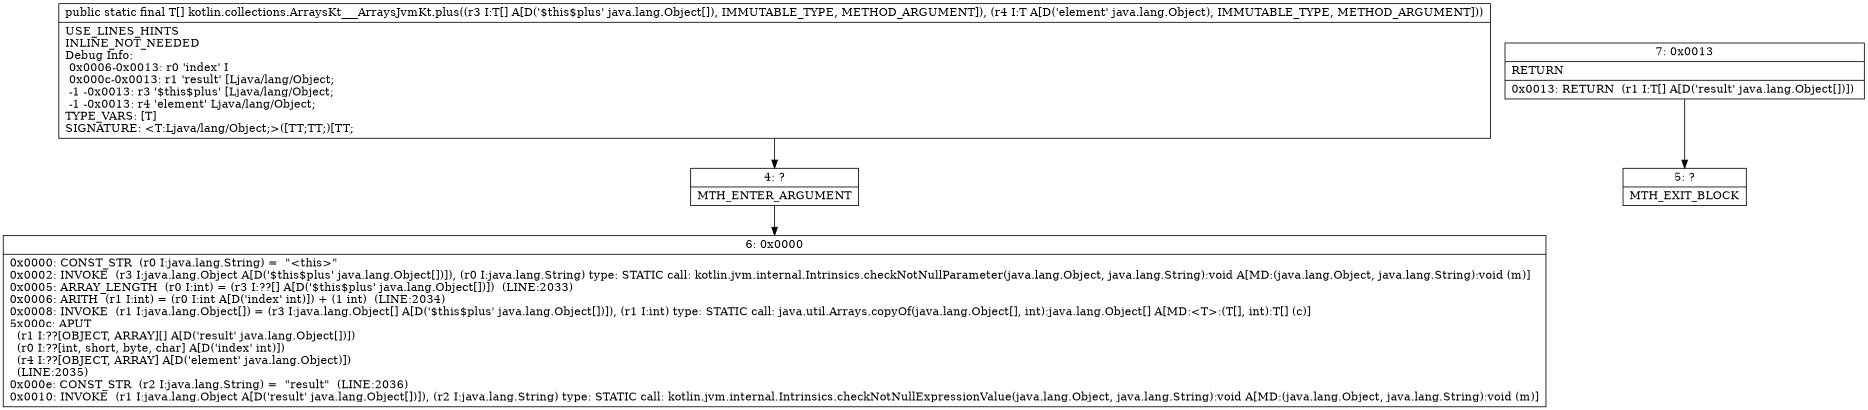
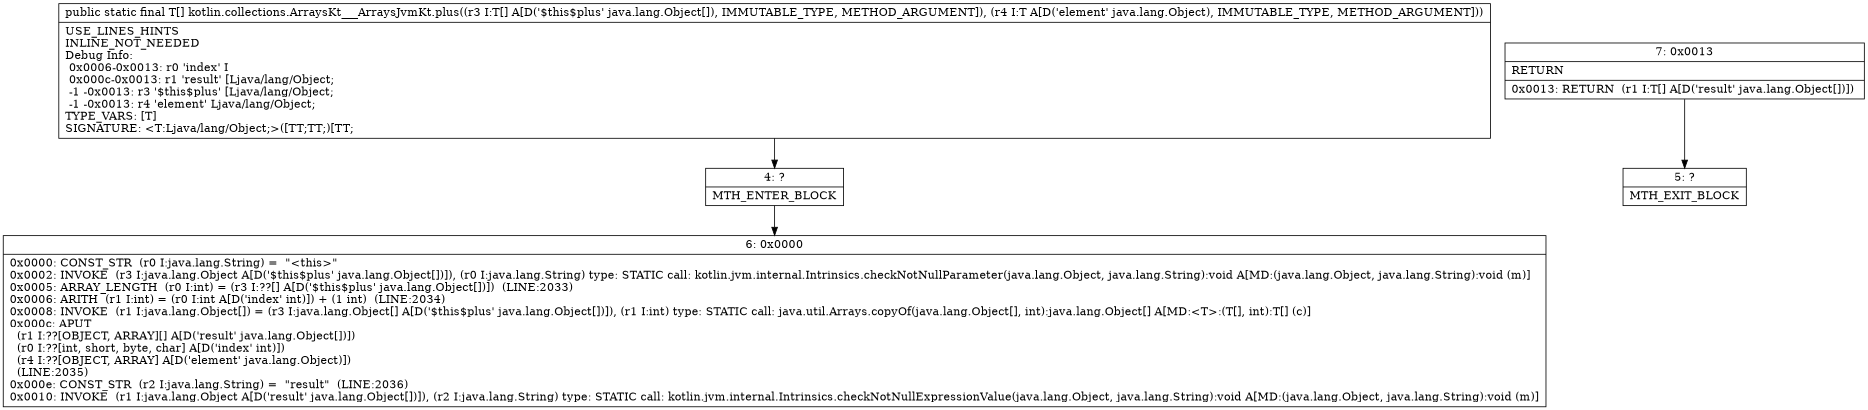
(775, 196) -> (775, 196)
(54, 324) -> (54, 324)
